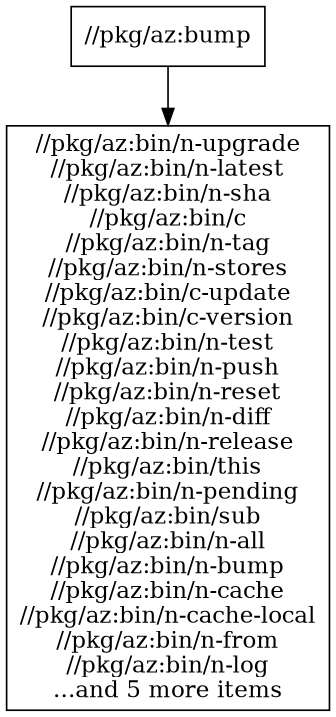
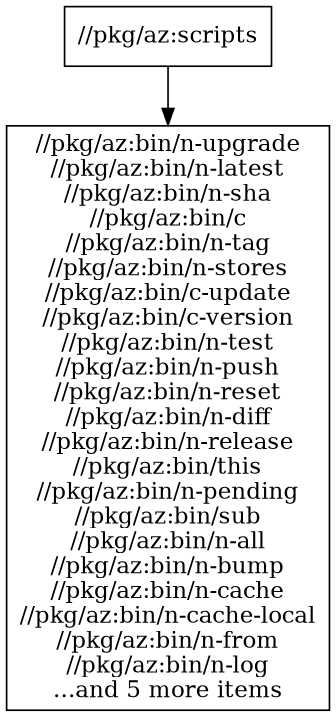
(168, 36) -> (168, 36)
